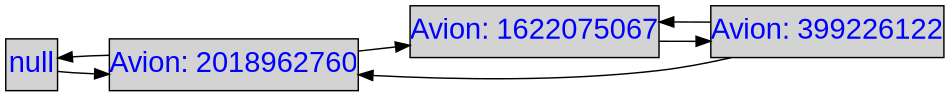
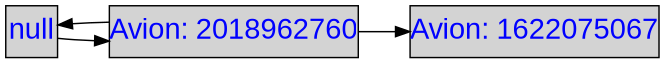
(827, 32) -> none
